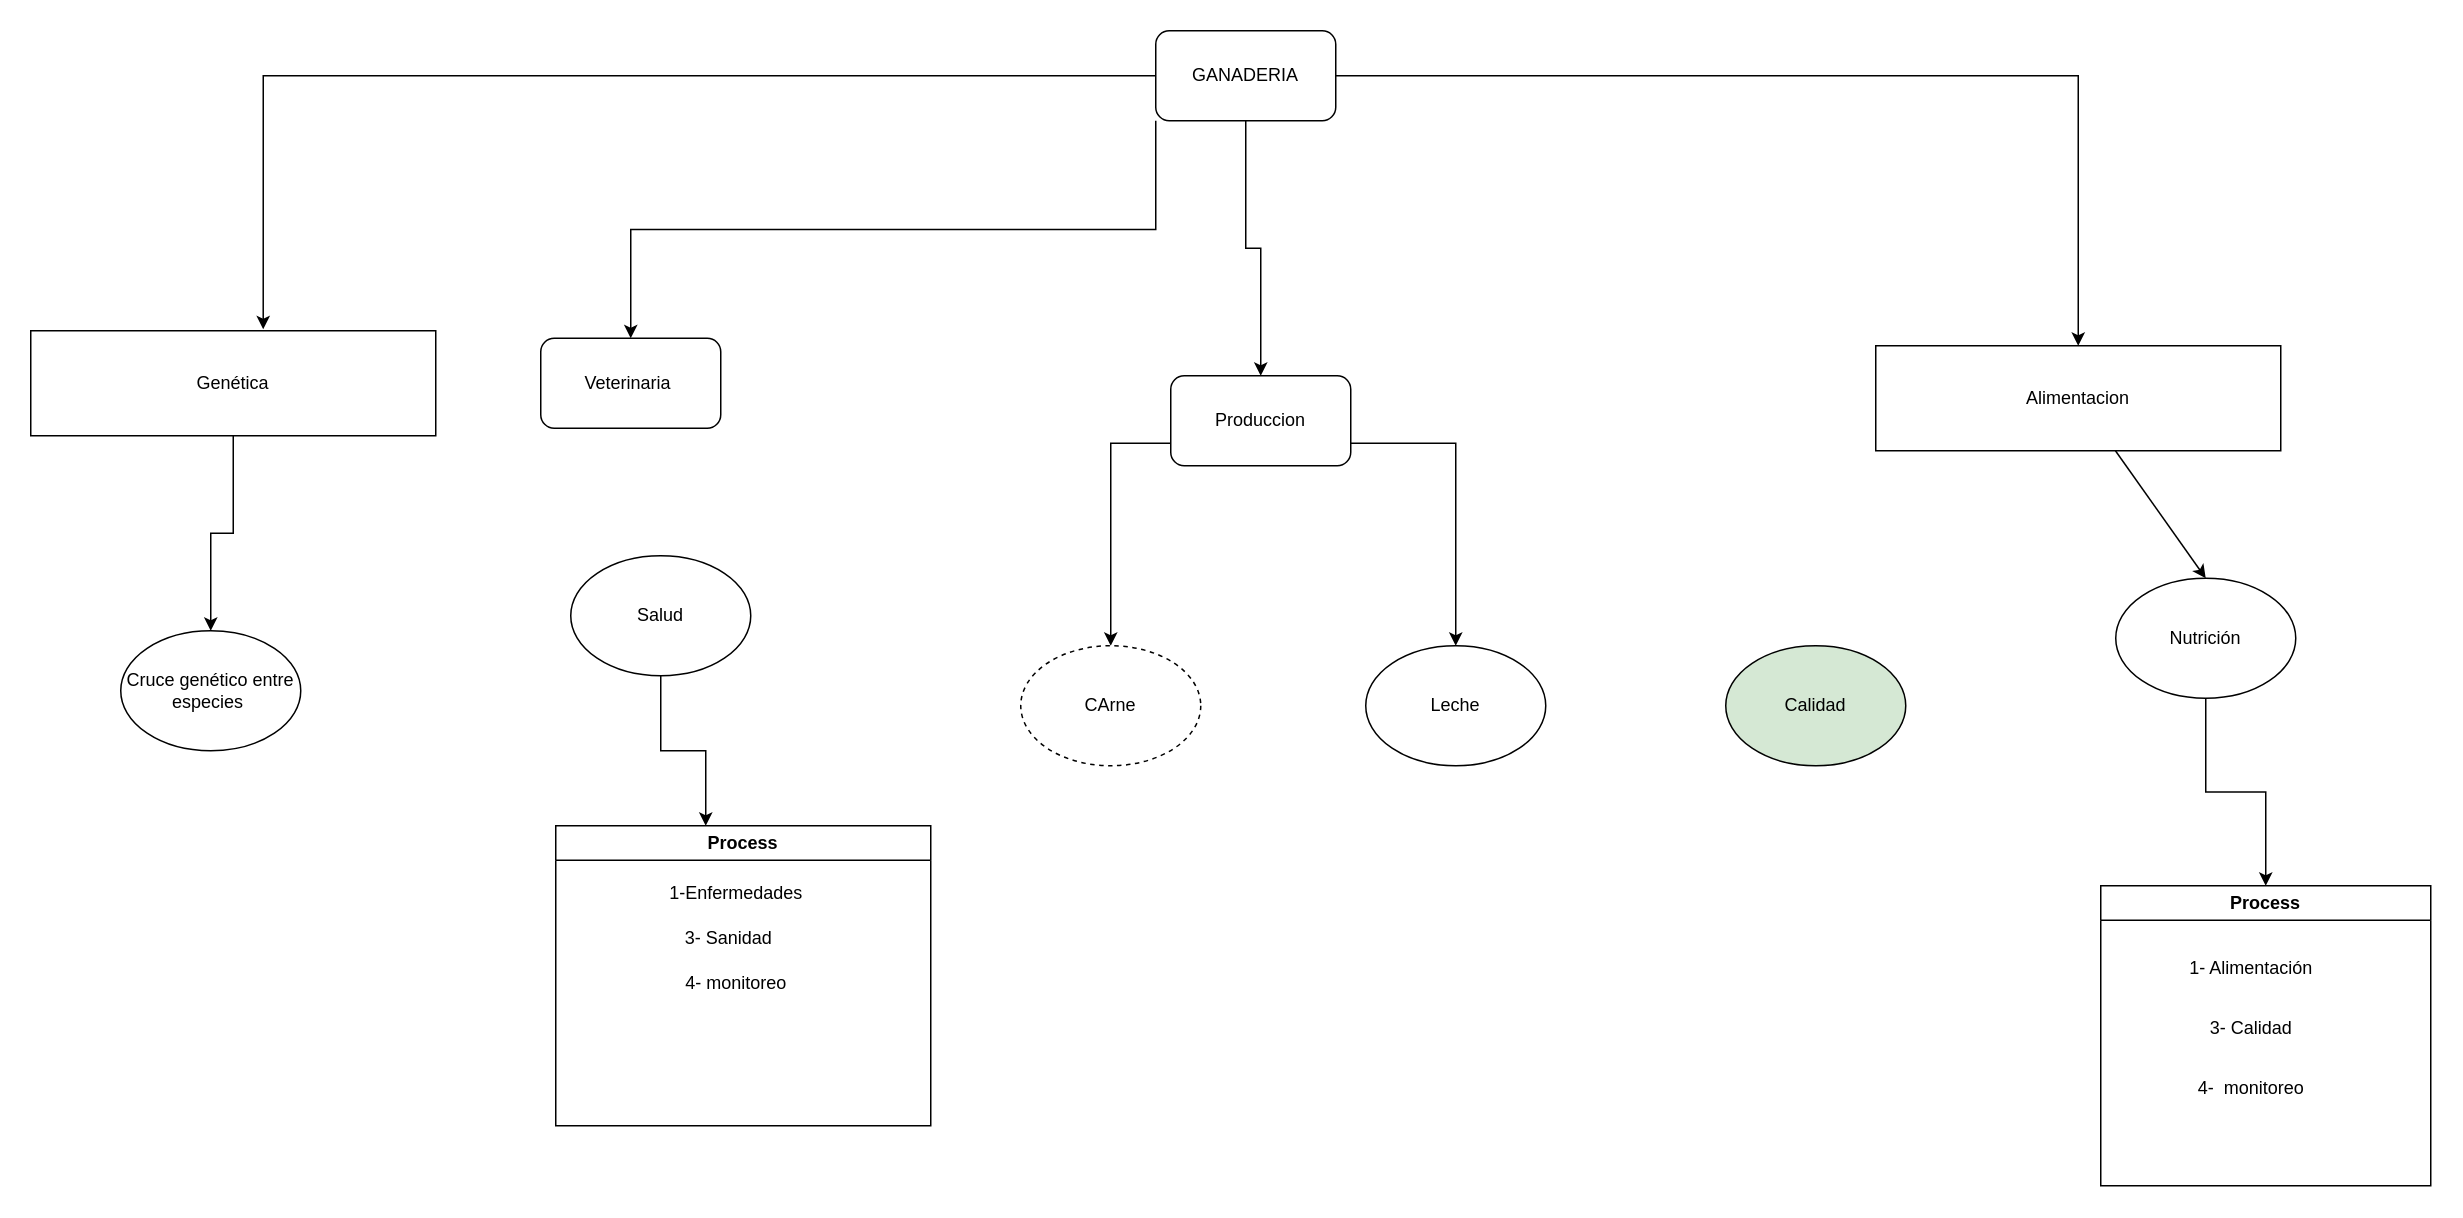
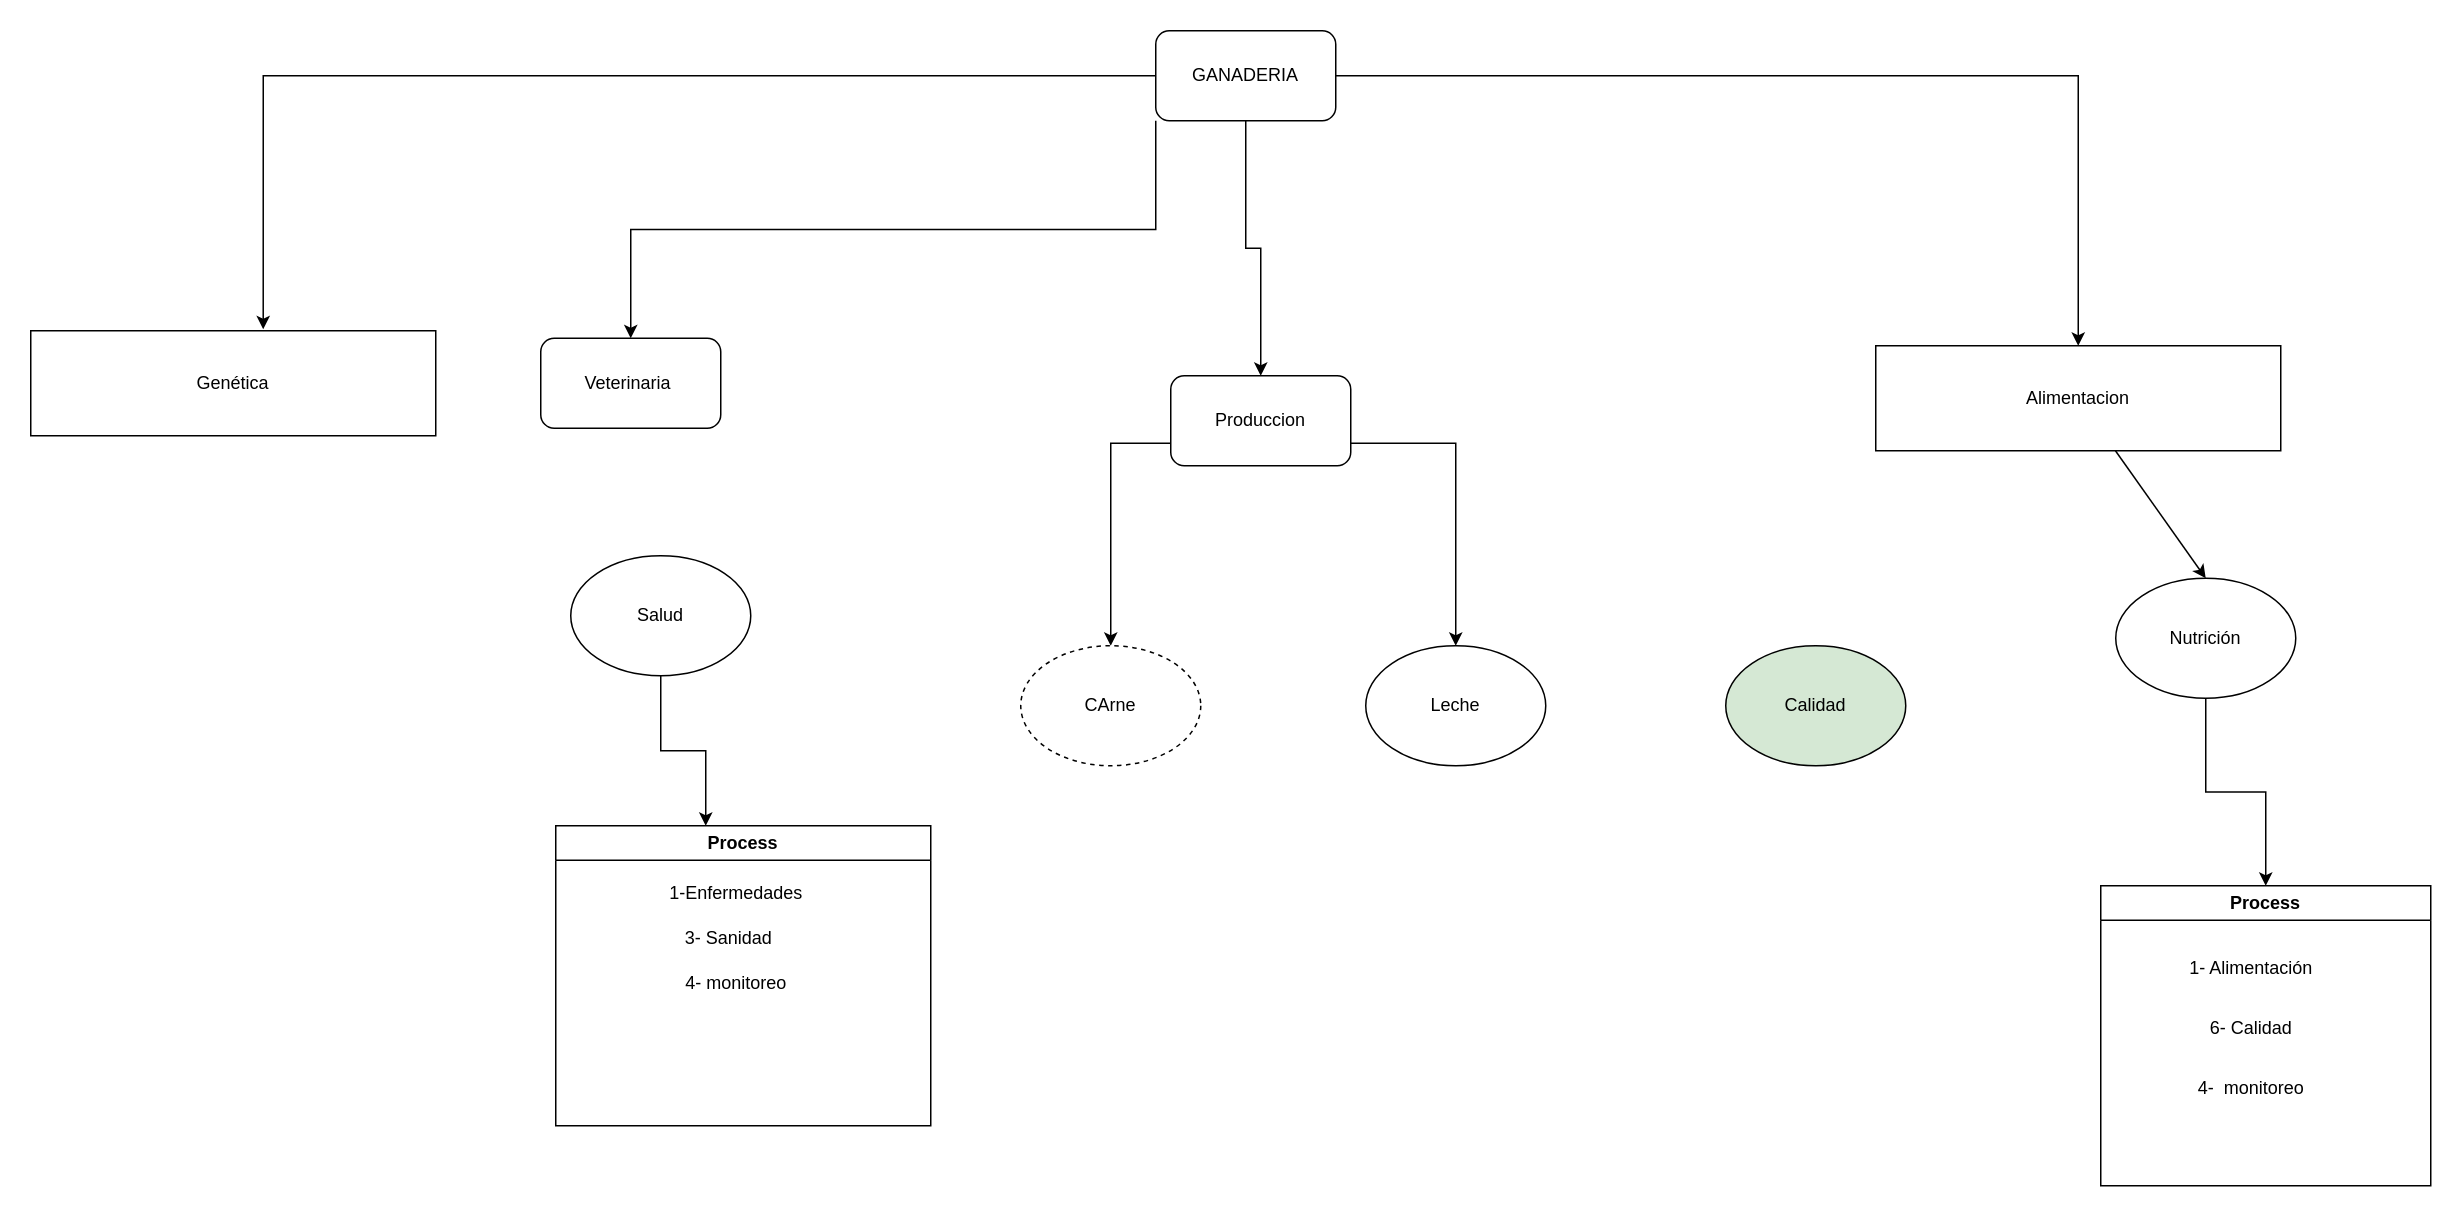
(227, 533) -> none
(211, 691) -> none
(2252, 1028) -> (2252, 1028)
